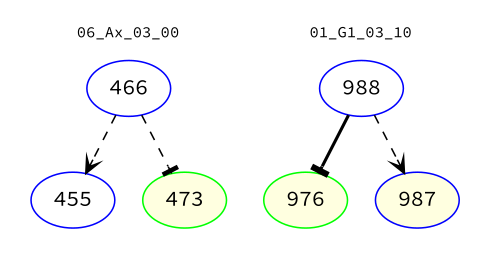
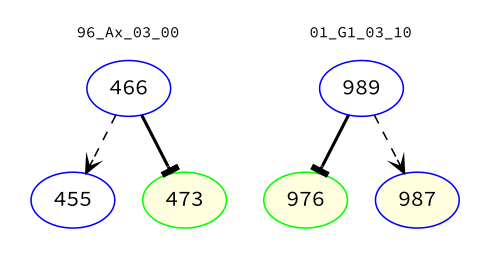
(129, 33) -> (129, 33)
(361, 88) -> (361, 88)
(155, 141) -> (155, 141)
